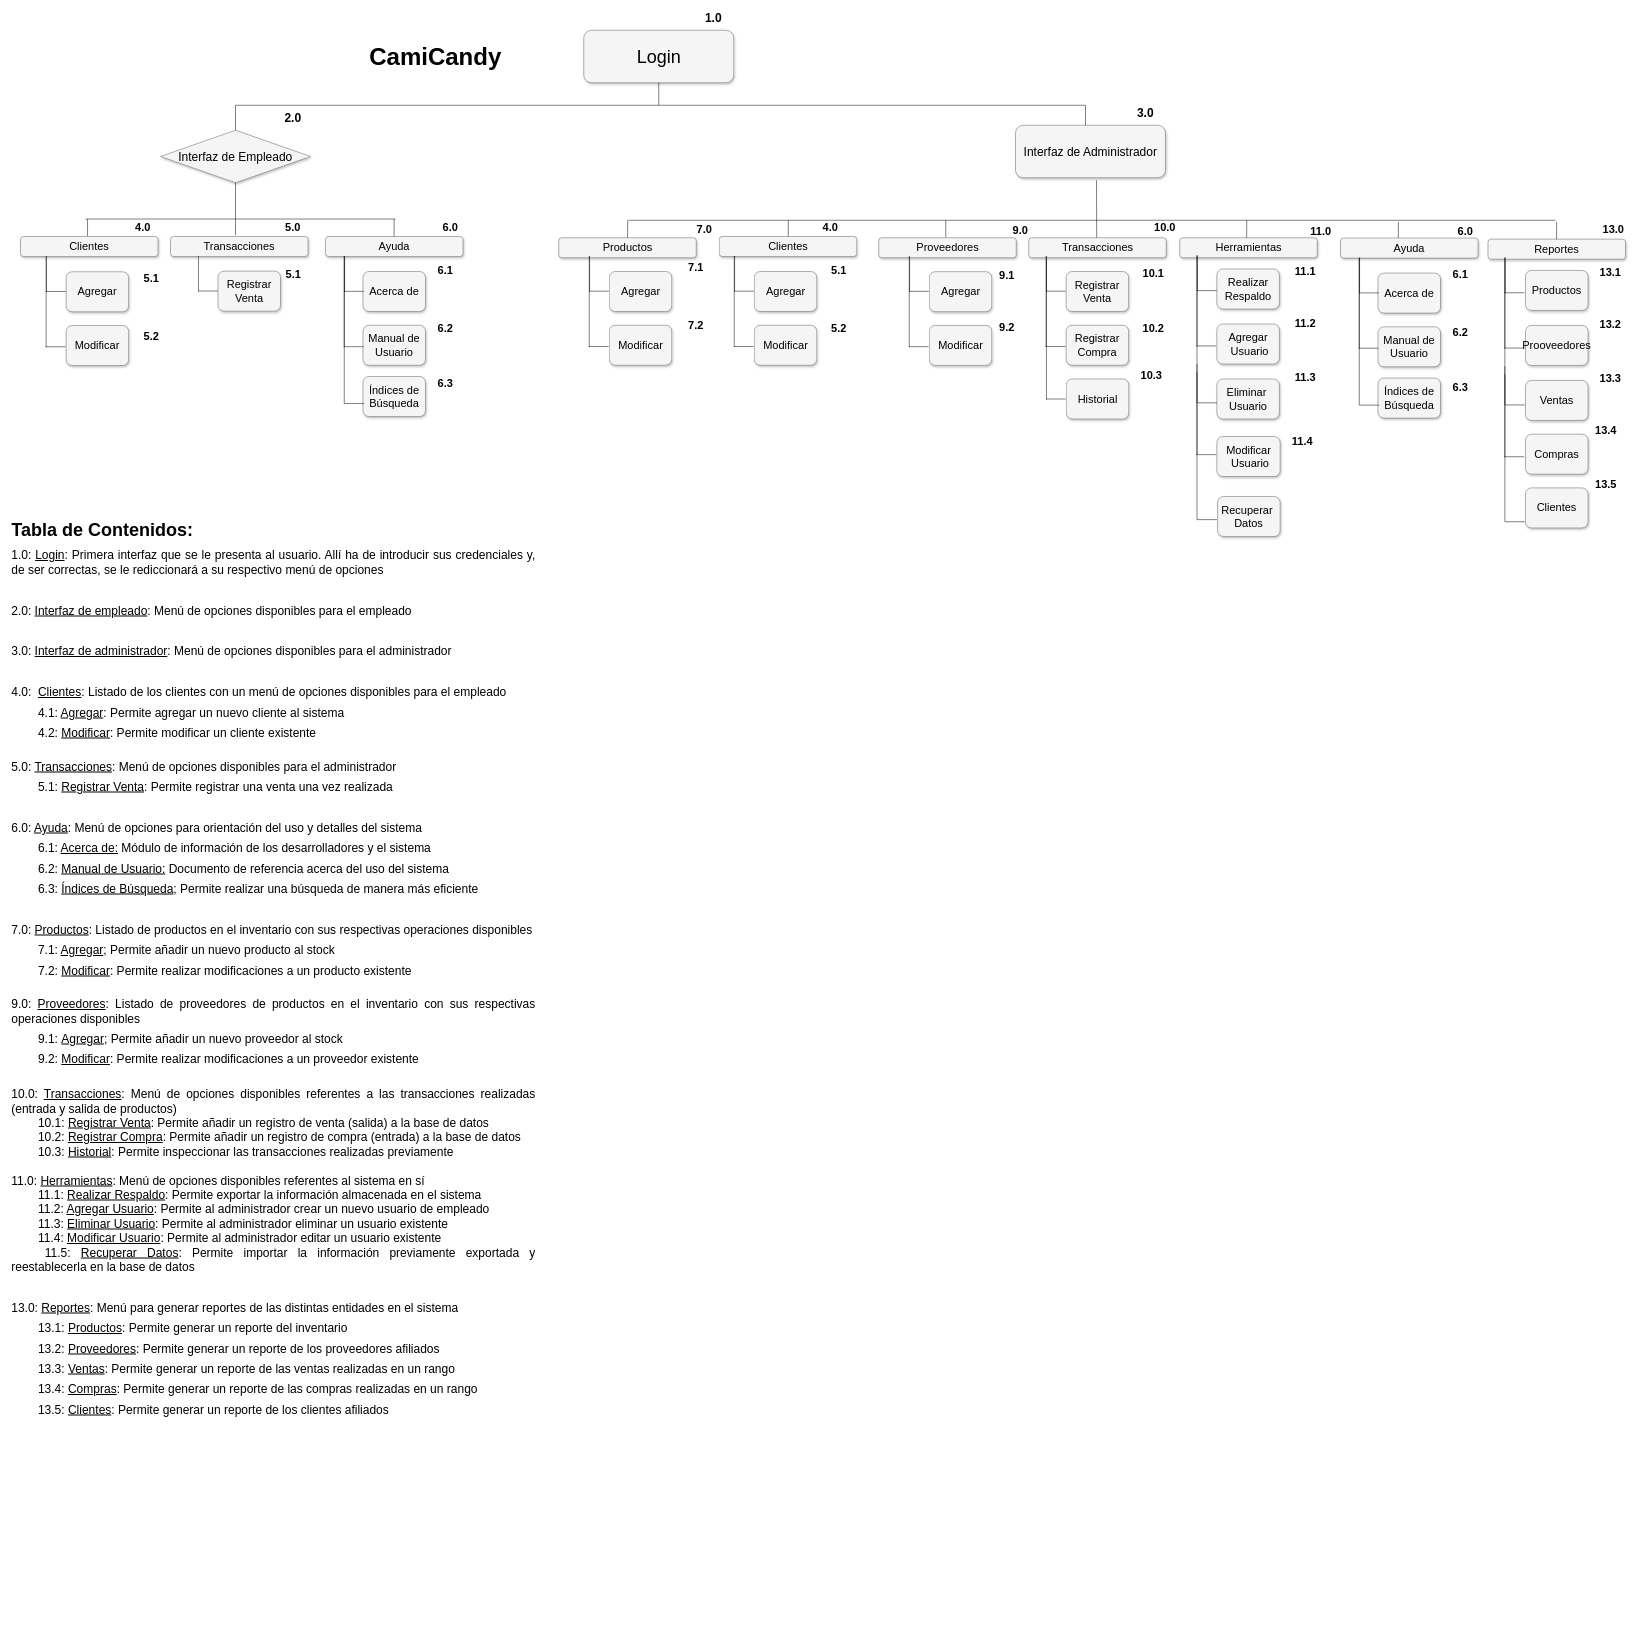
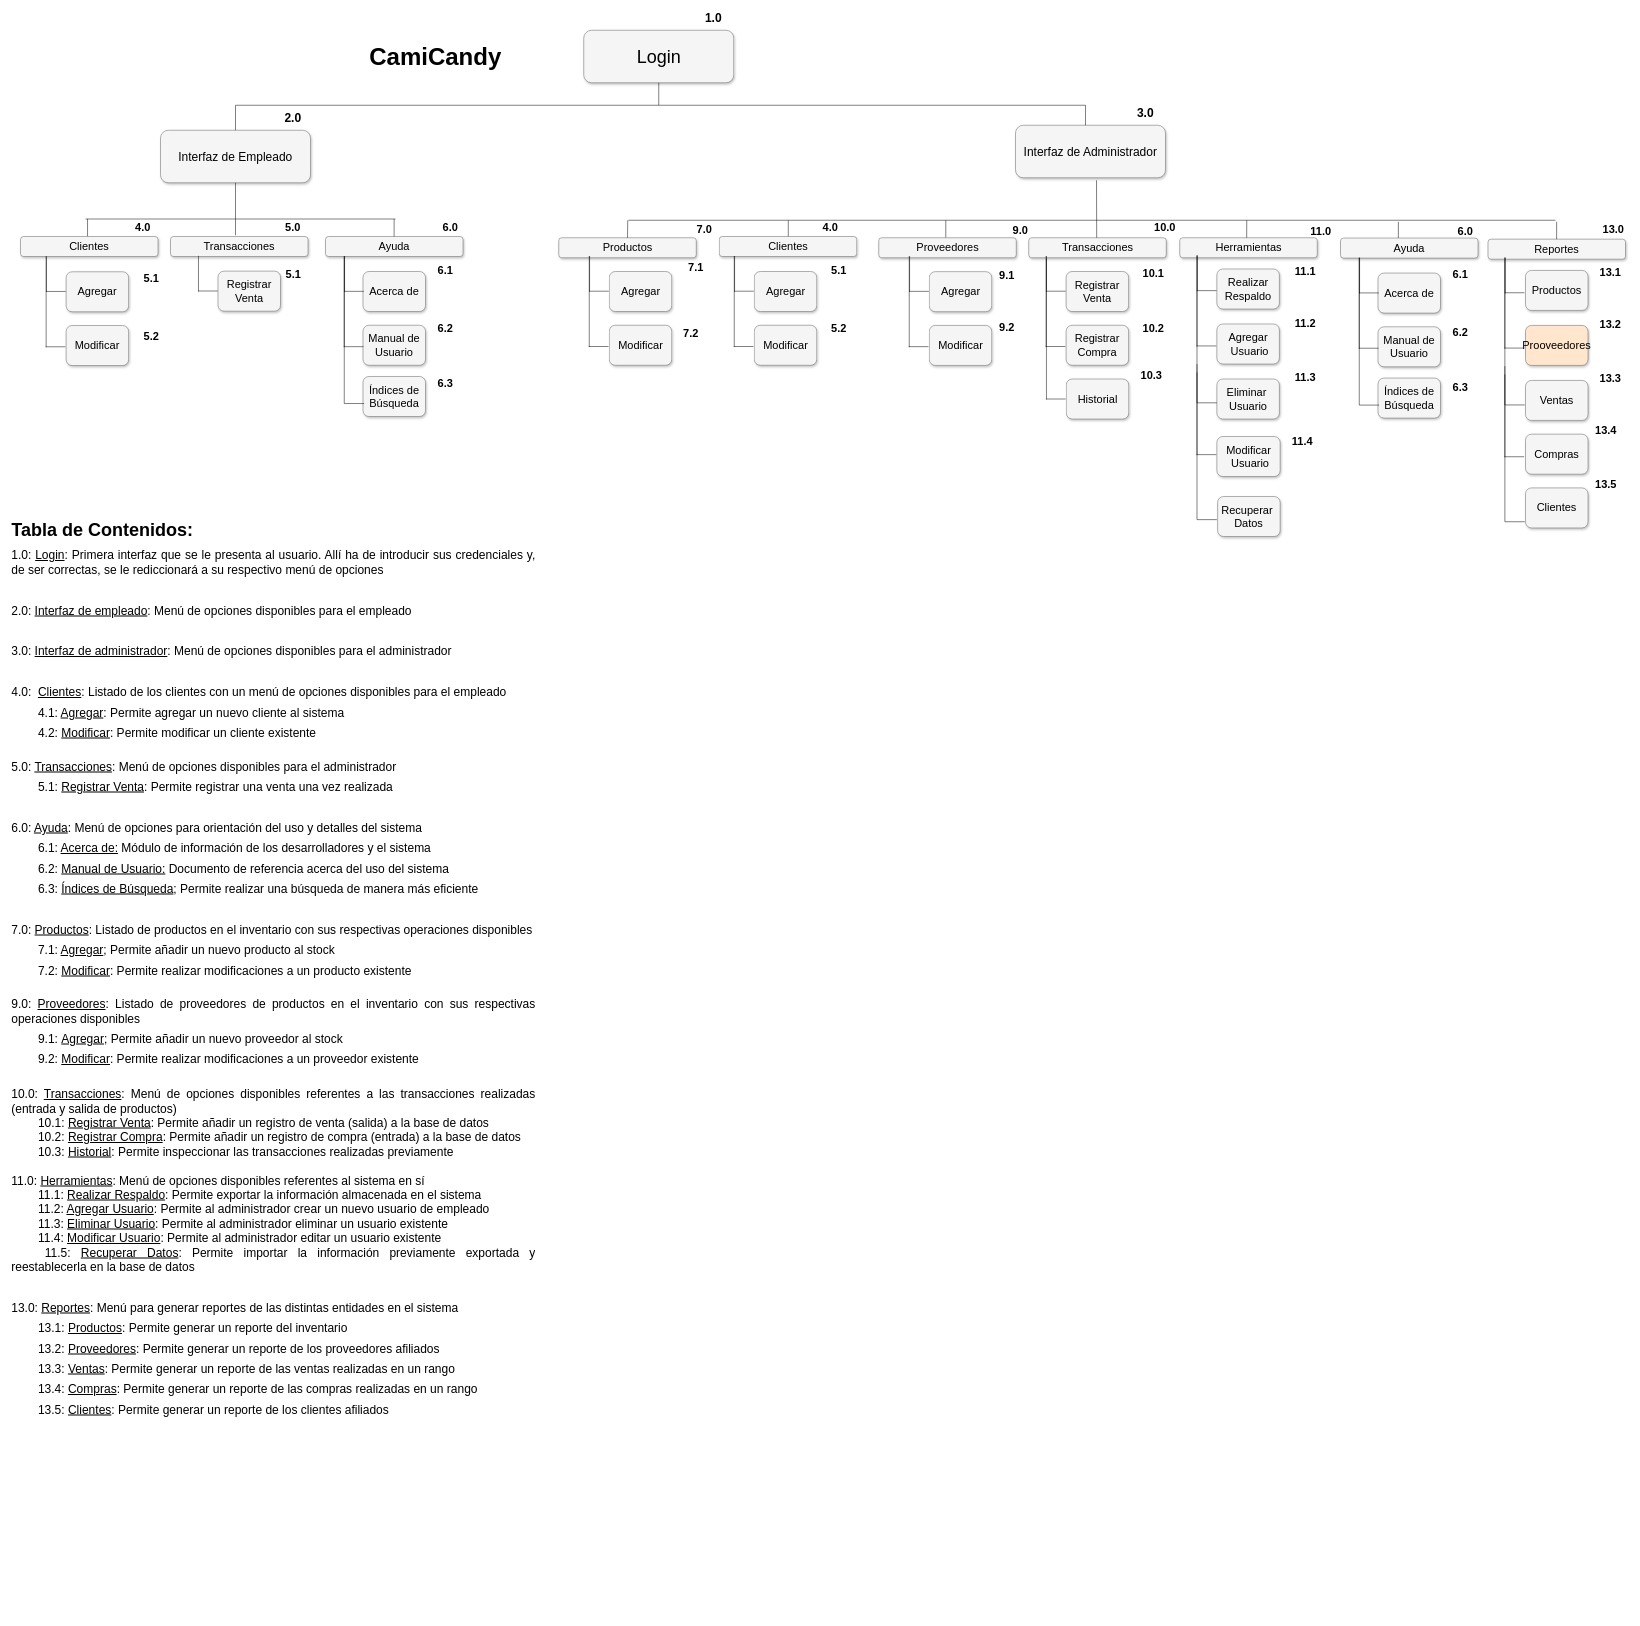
(235, 157) -> (235, 157)
(696, 326) -> (691, 333)
(1557, 345) -> (1557, 345)
